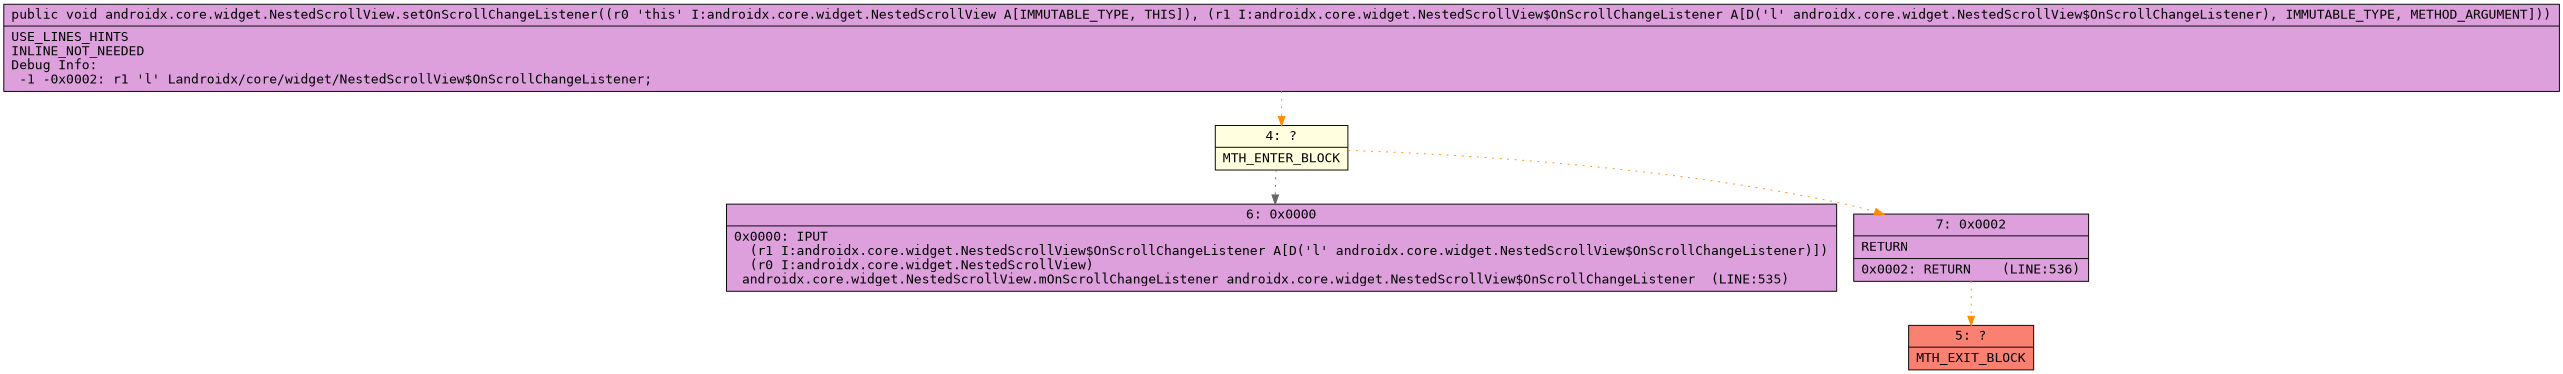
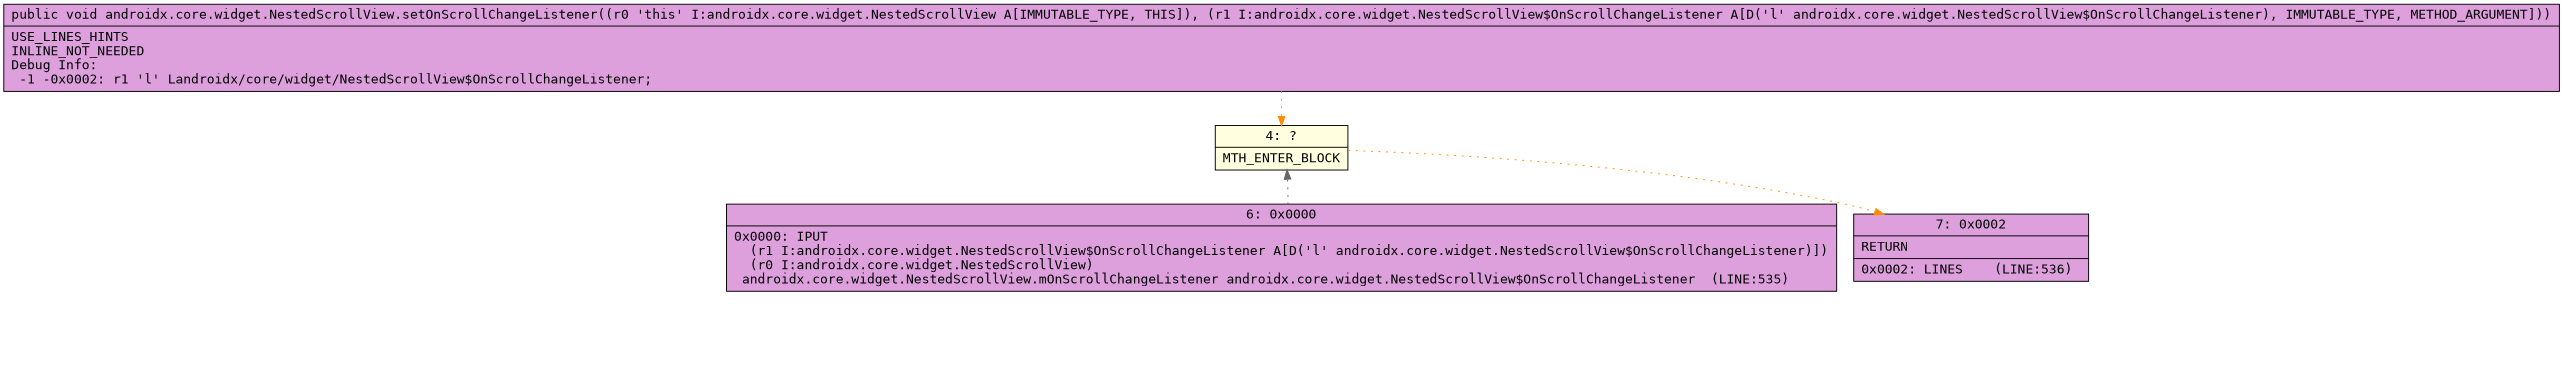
(1275, 182) -> (1288, 192)
(1971, 269) -> (1967, 269)
(1971, 348) -> none
